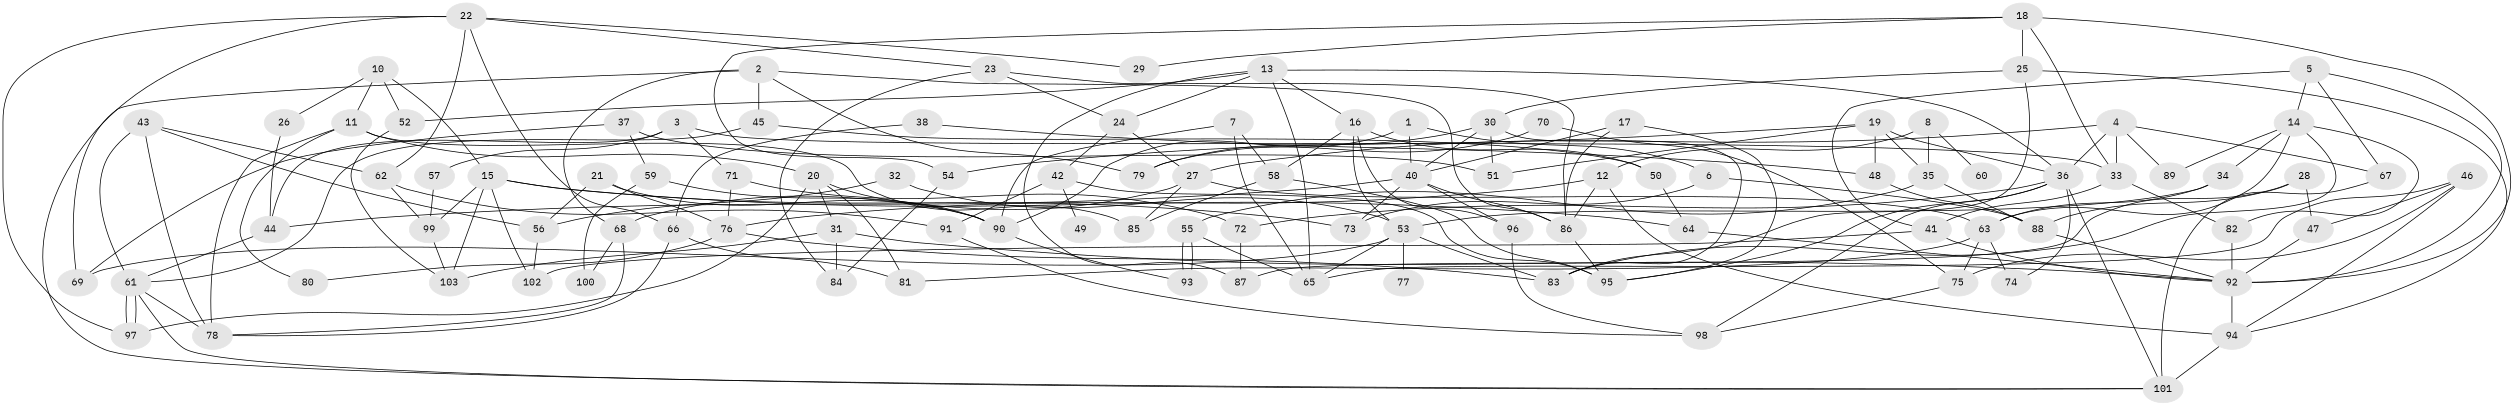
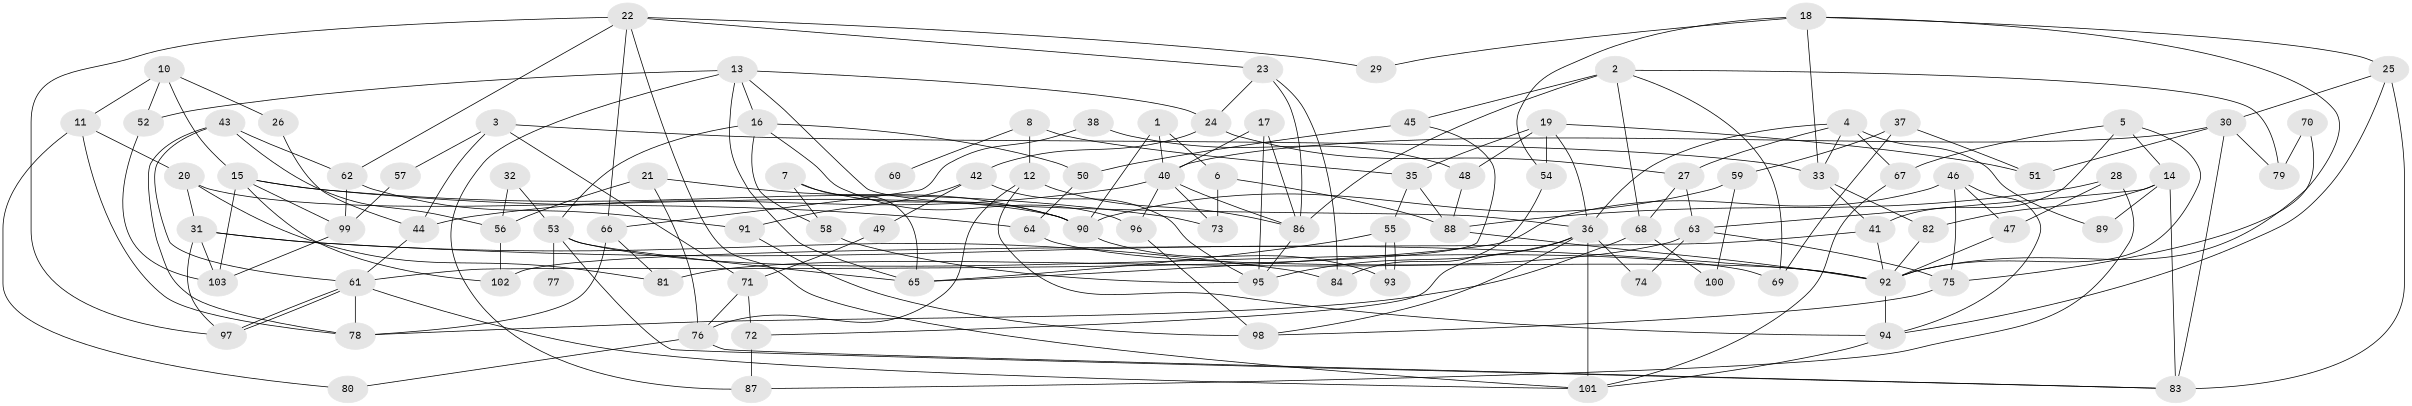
(2223, 176) -> none
(1134, 229) -> none
none -> (815, 258)
(495, 313) -> (189, 288)
